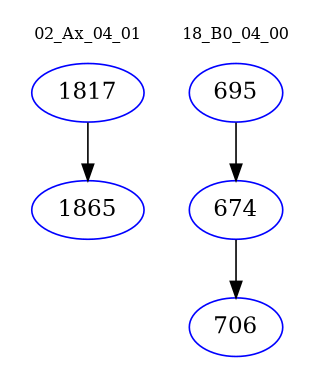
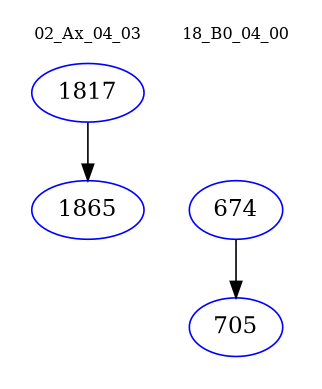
(88, 35) -> (88, 35)
(236, 93) -> none
(236, 327) -> (236, 327)
